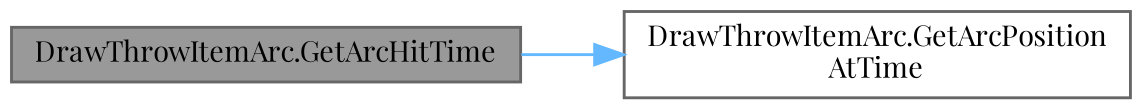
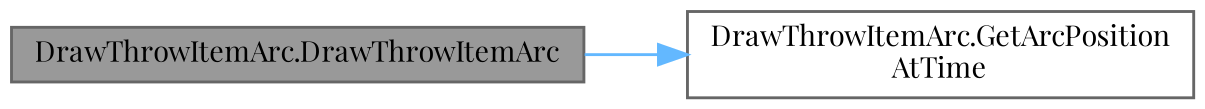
(266, 55) -> (298, 55)
